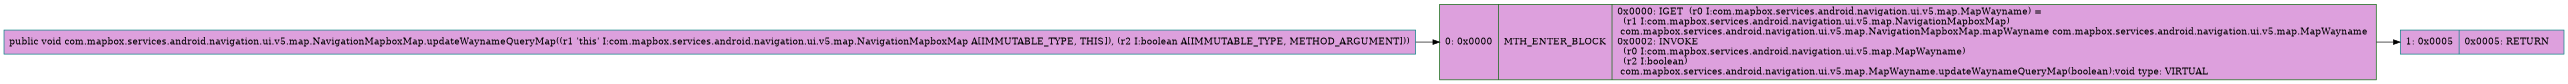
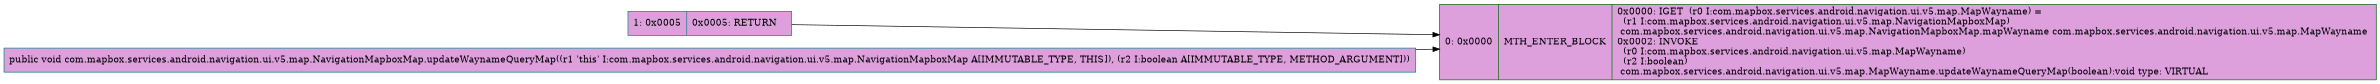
(2385, 42) -> (1112, 30)
